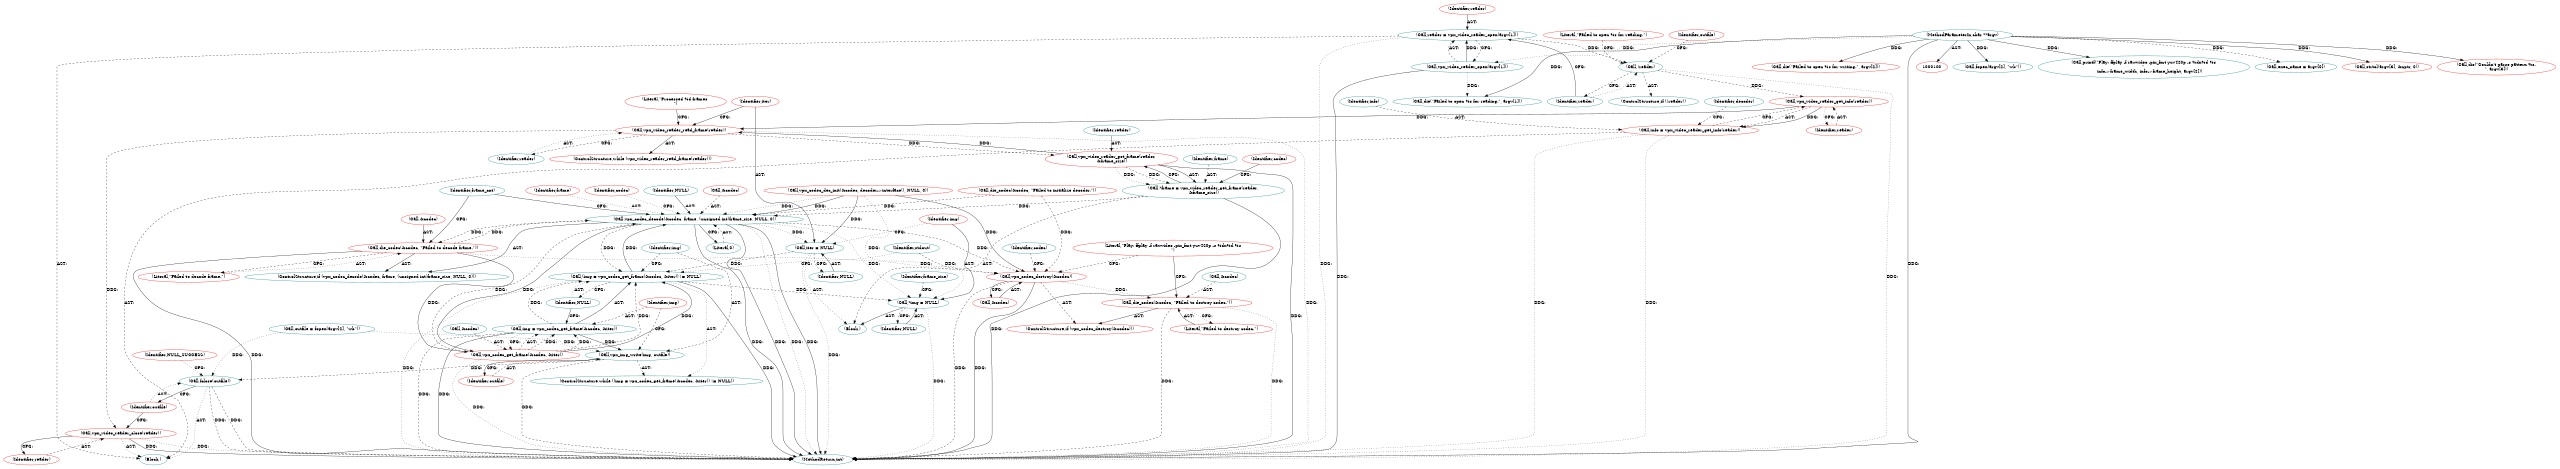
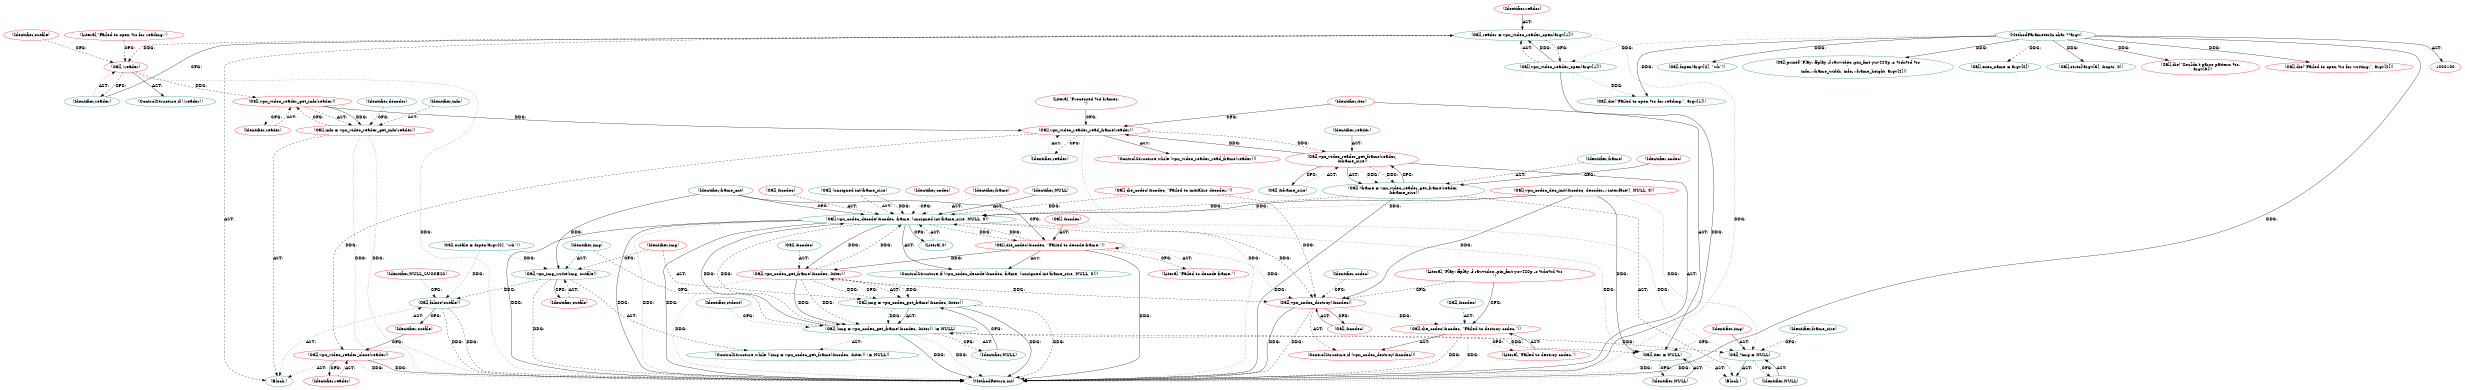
(1641, 67) -> (126, 67)
(2387, 67) -> (2091, 67)
(1647, 83) -> (147, 83)
none -> (854, 191)
none -> (1287, 191)
(731, 262) -> (1157, 335)
(940, 264) -> (1048, 294)
(1297, 316) -> (1693, 274)
(598, 342) -> (613, 214)
